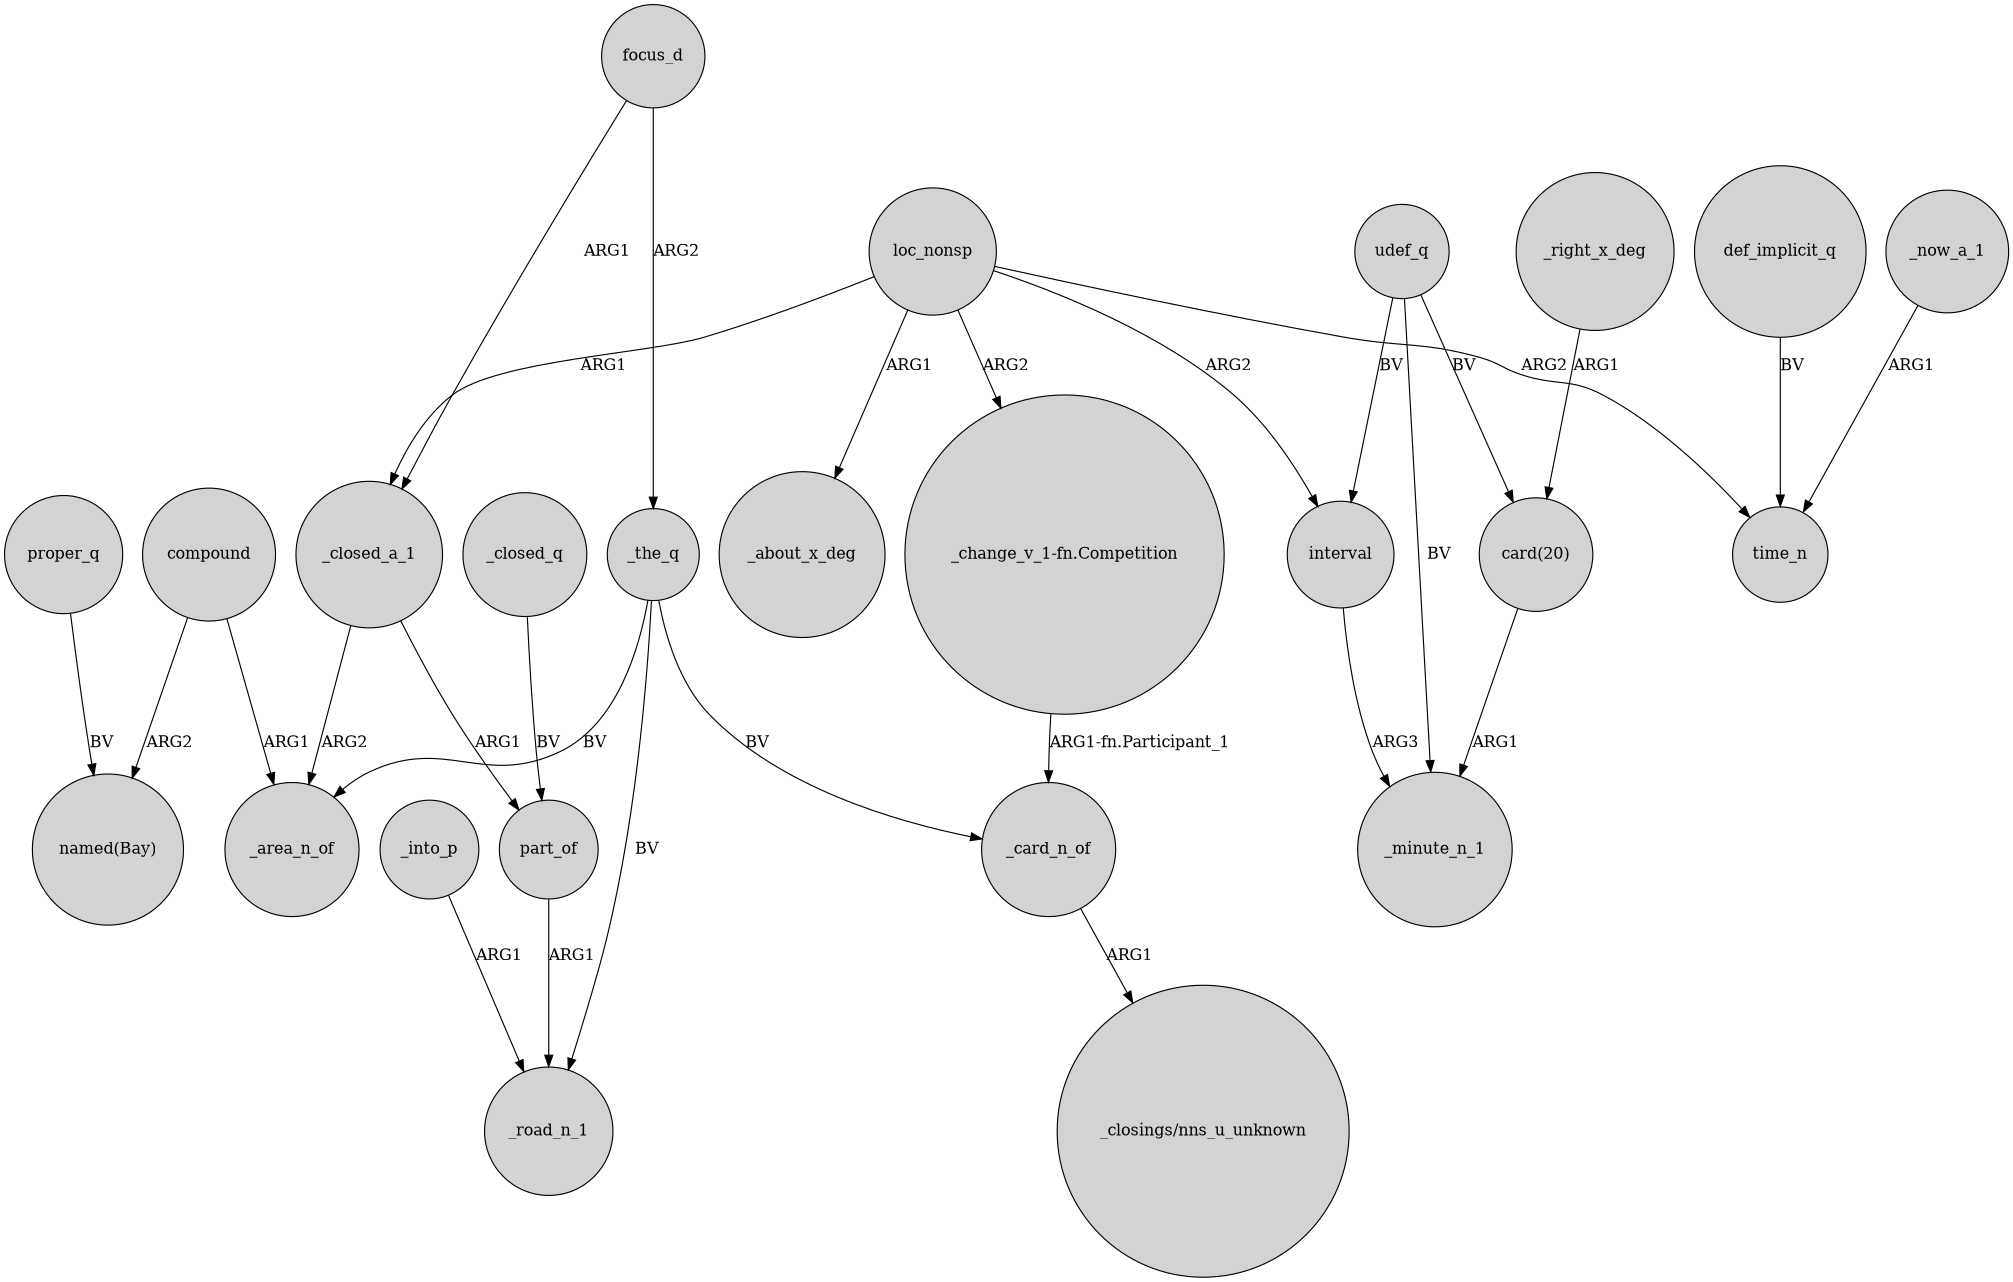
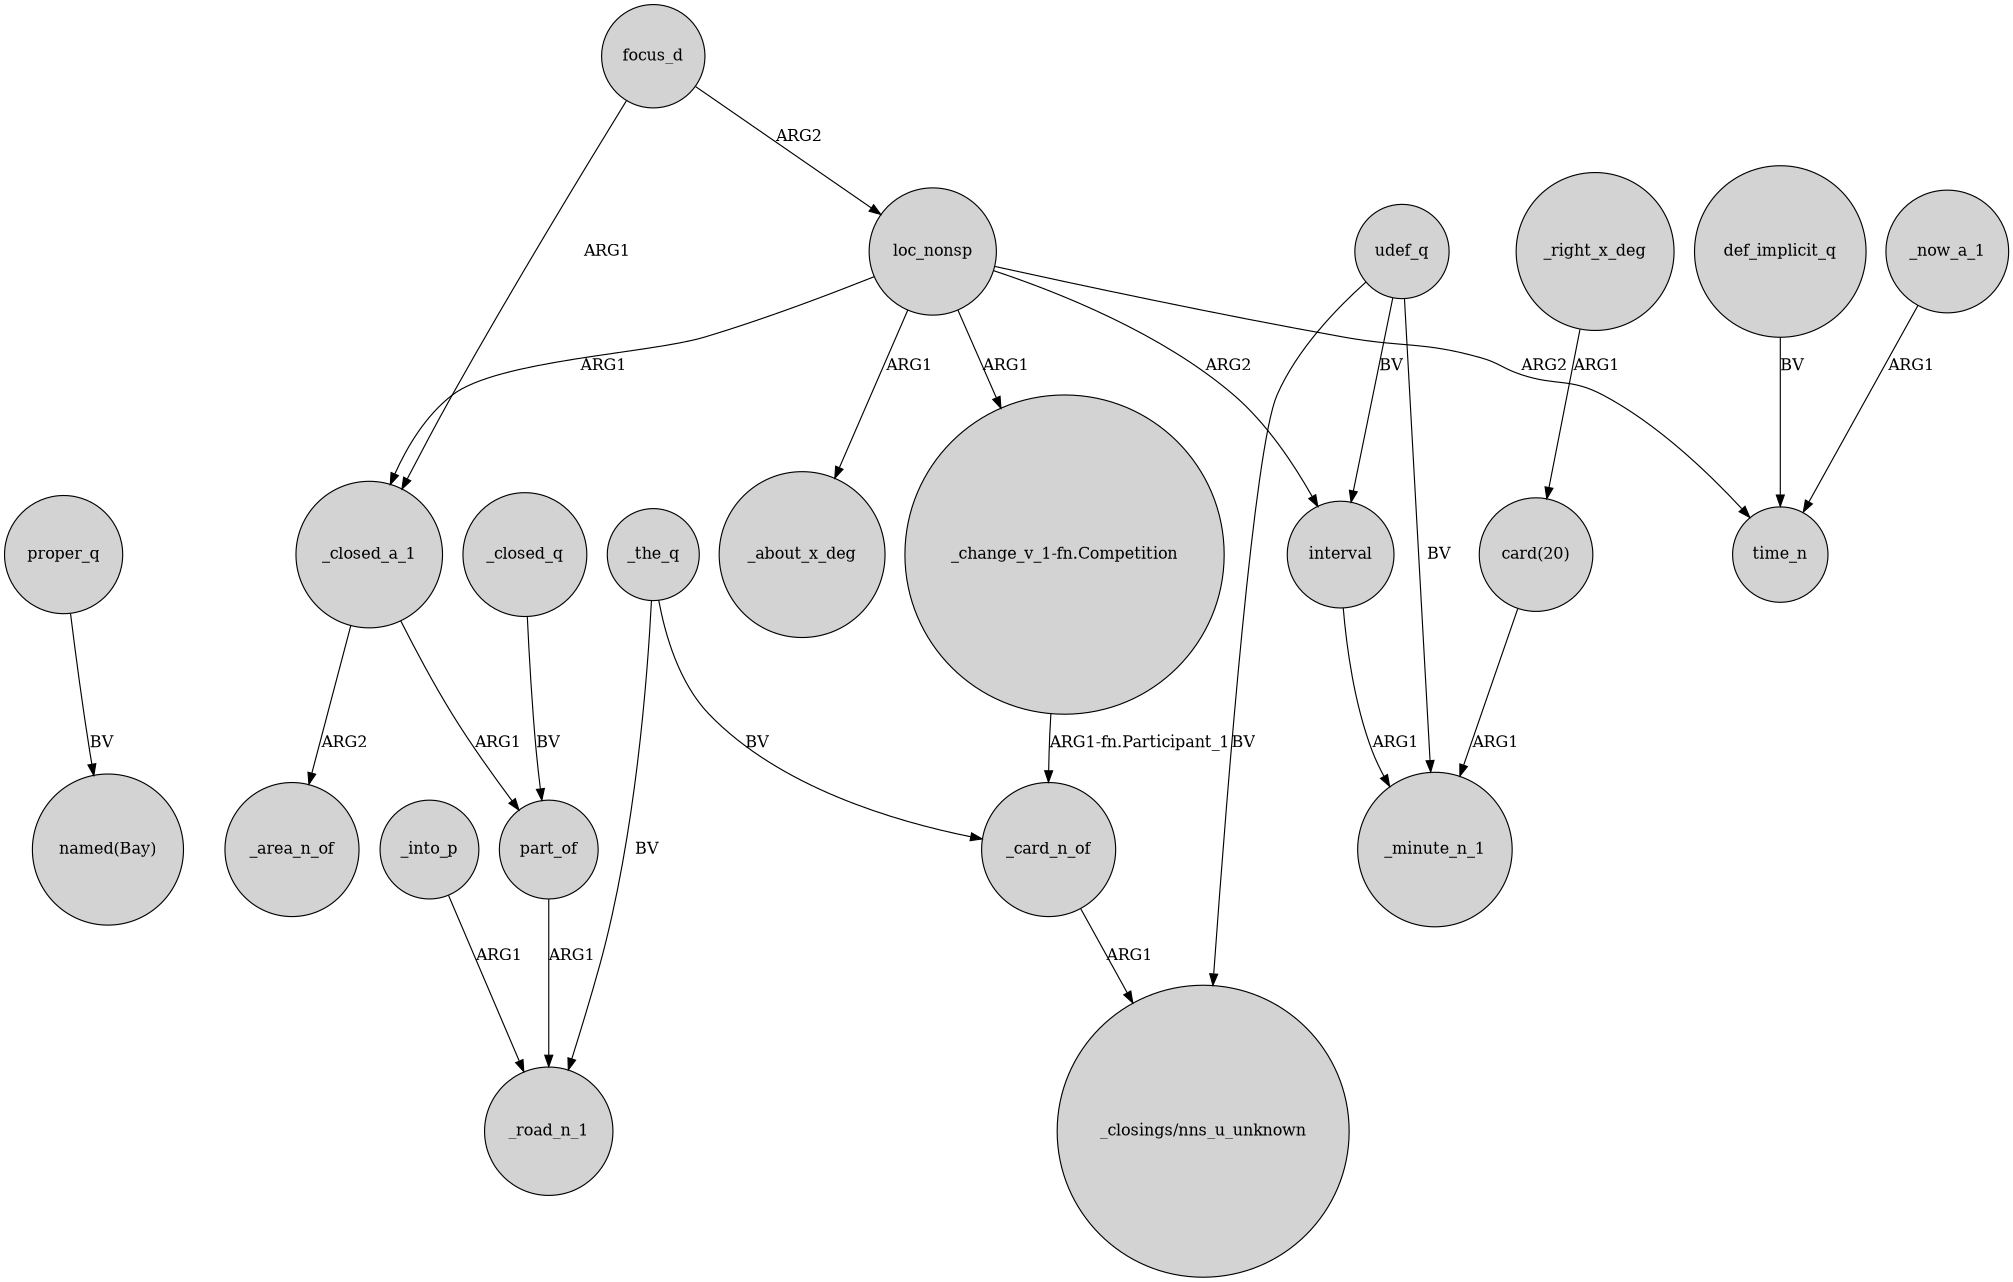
(653, 303) -> (783, 147)
(1006, 366) -> (1006, 366)
(1465, 393) -> (1244, 611)
(209, 555) -> none
(1396, 743) -> (1396, 743)
(548, 756) -> none
